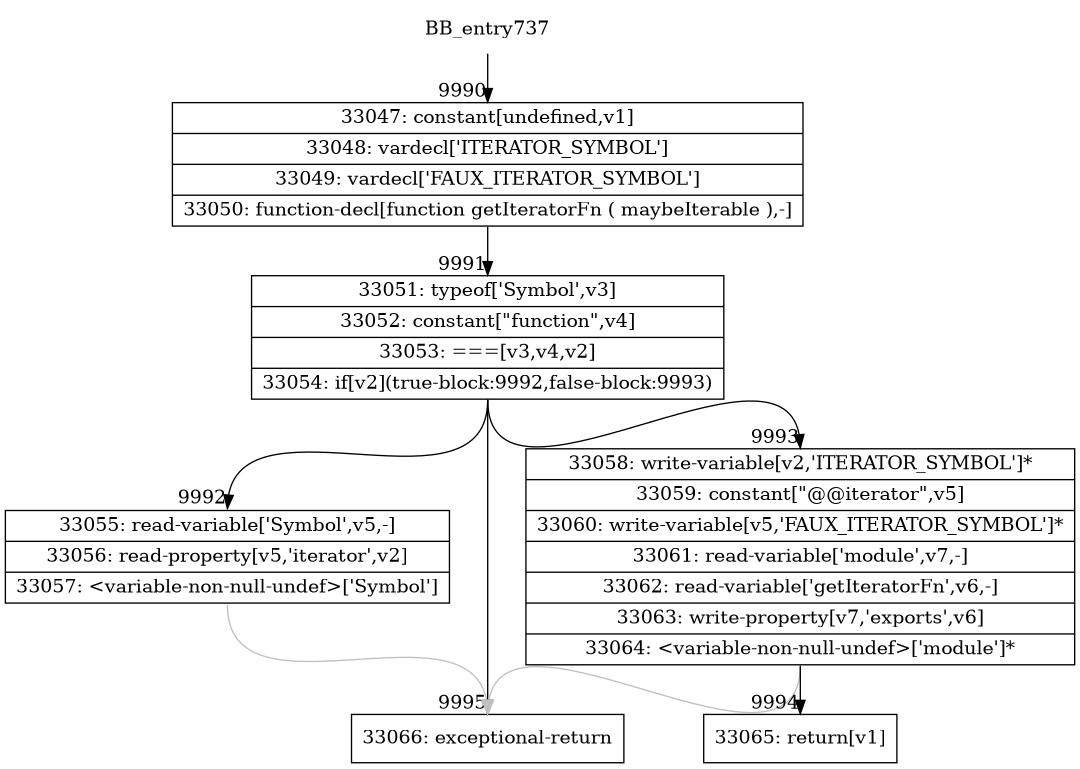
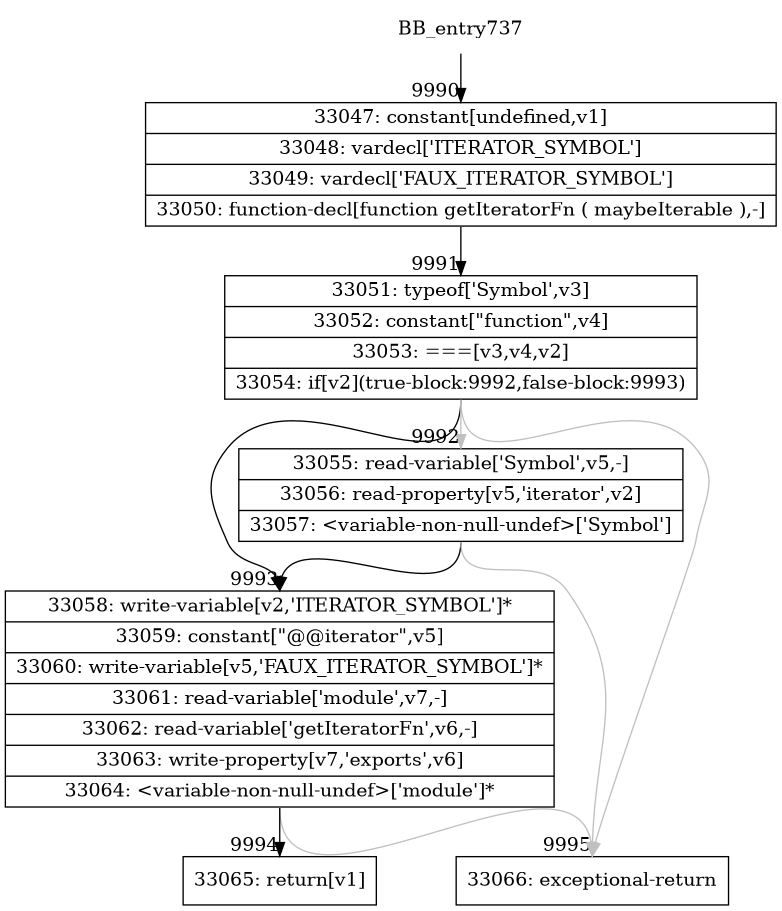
(364, 455) -> (461, 417)
(488, 550) -> (702, 517)
none -> (377, 567)
